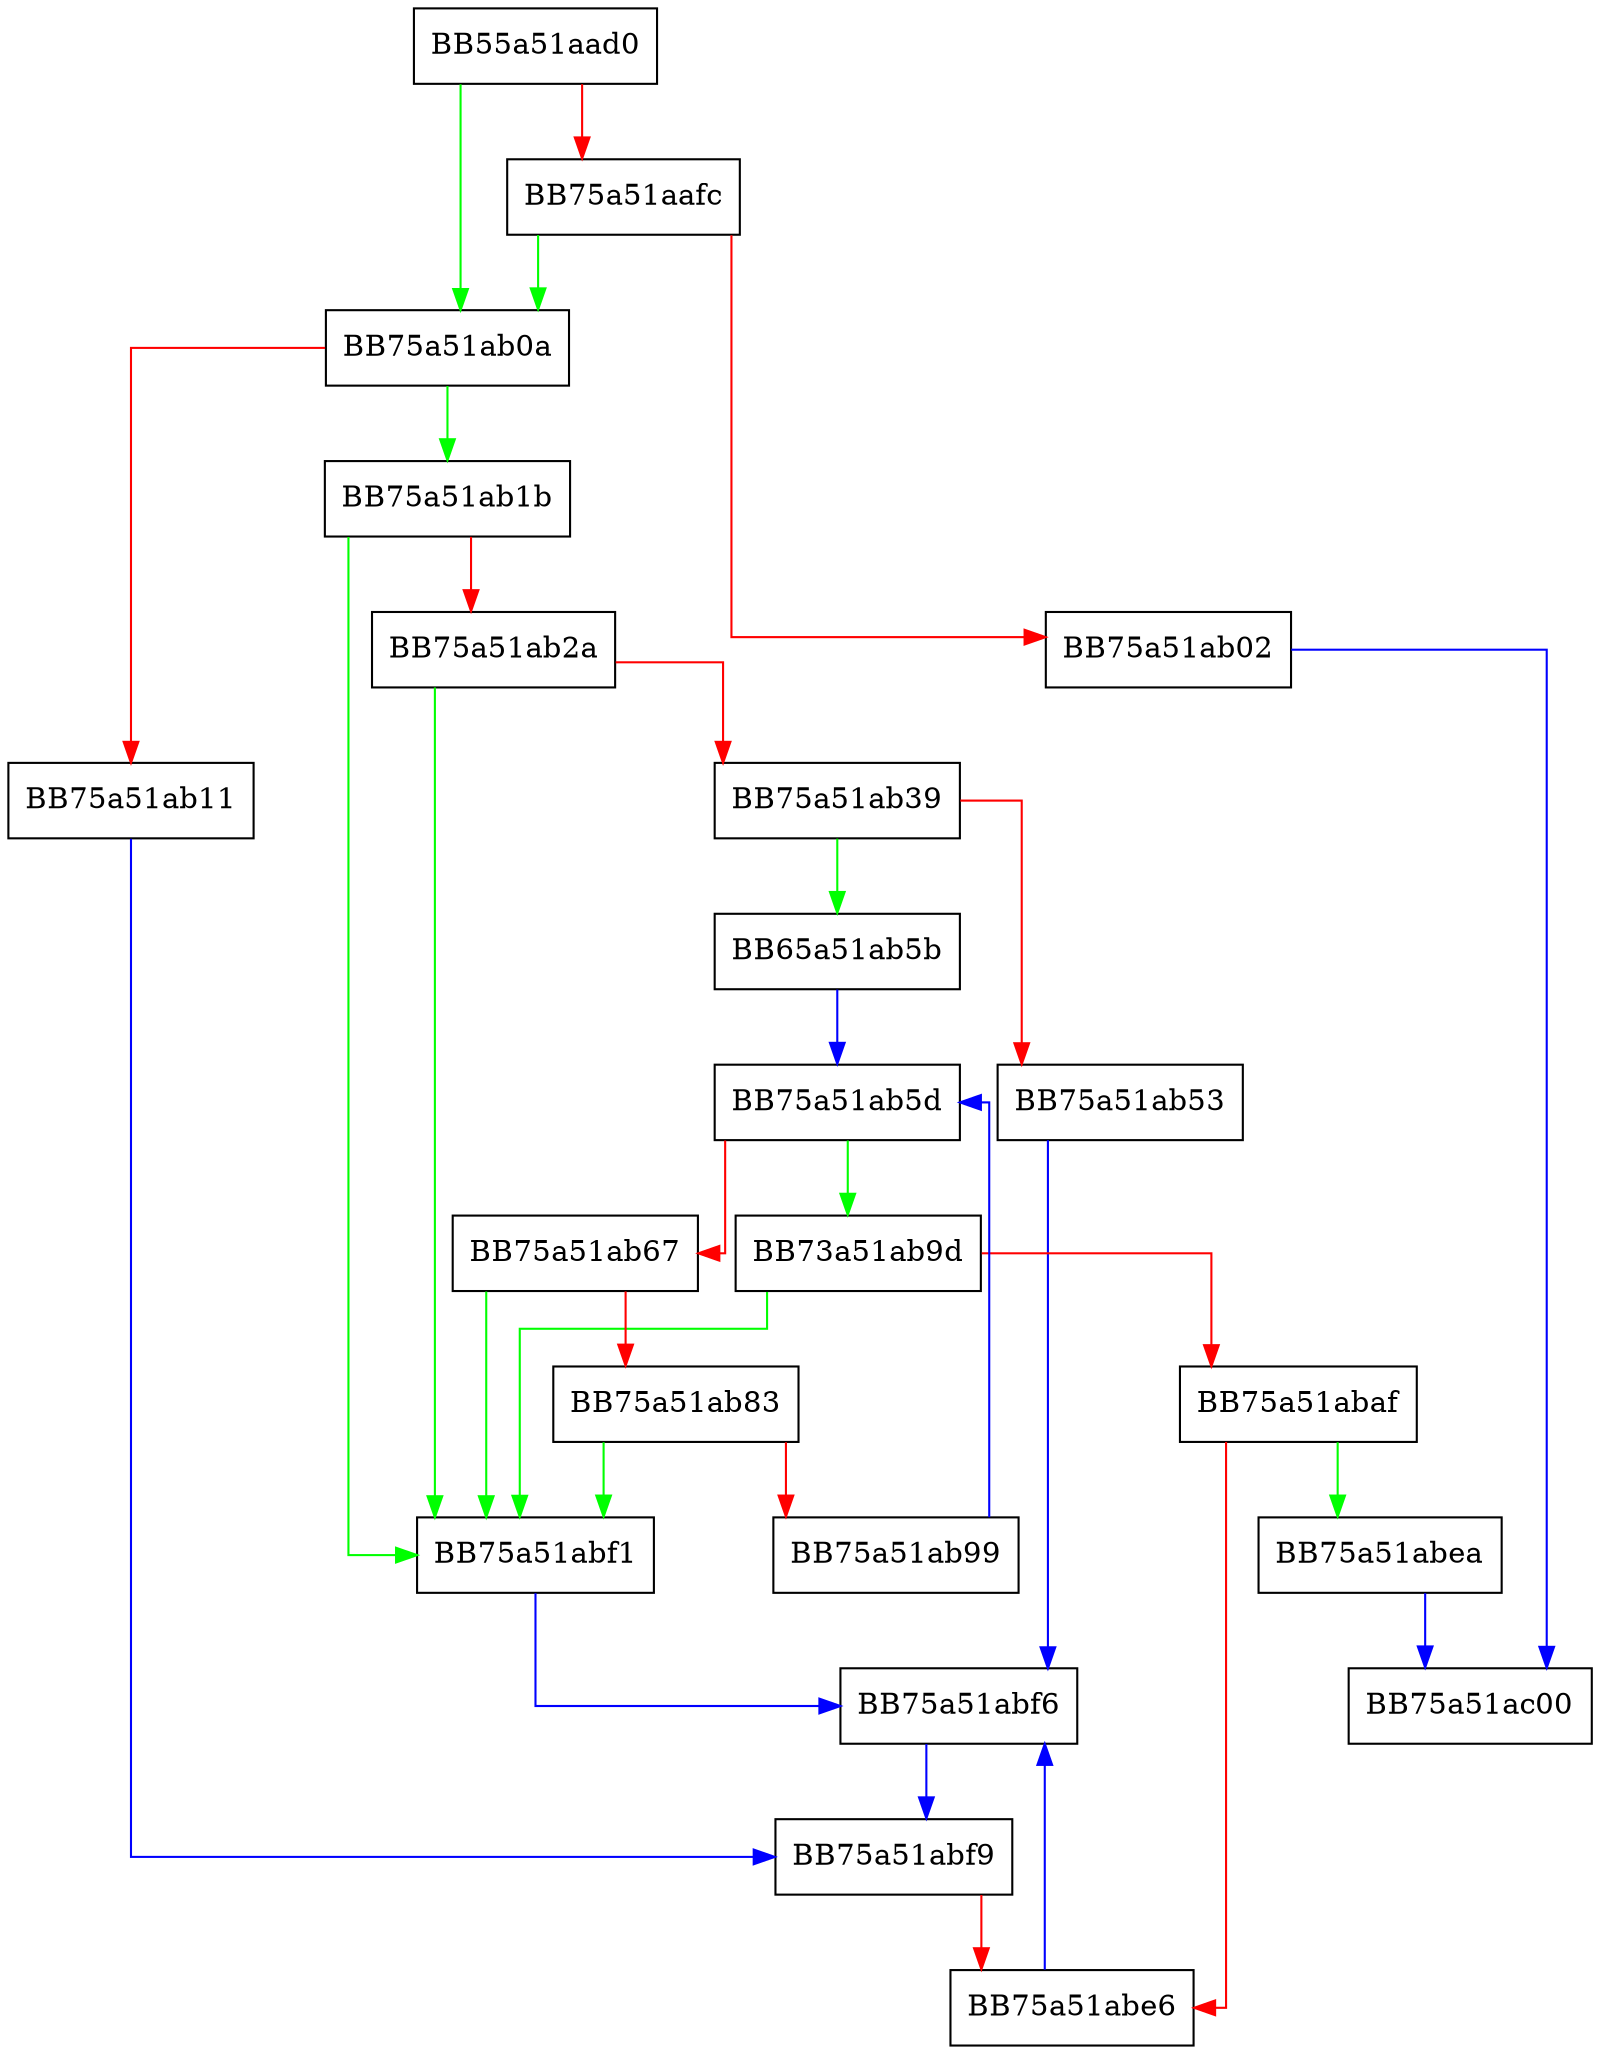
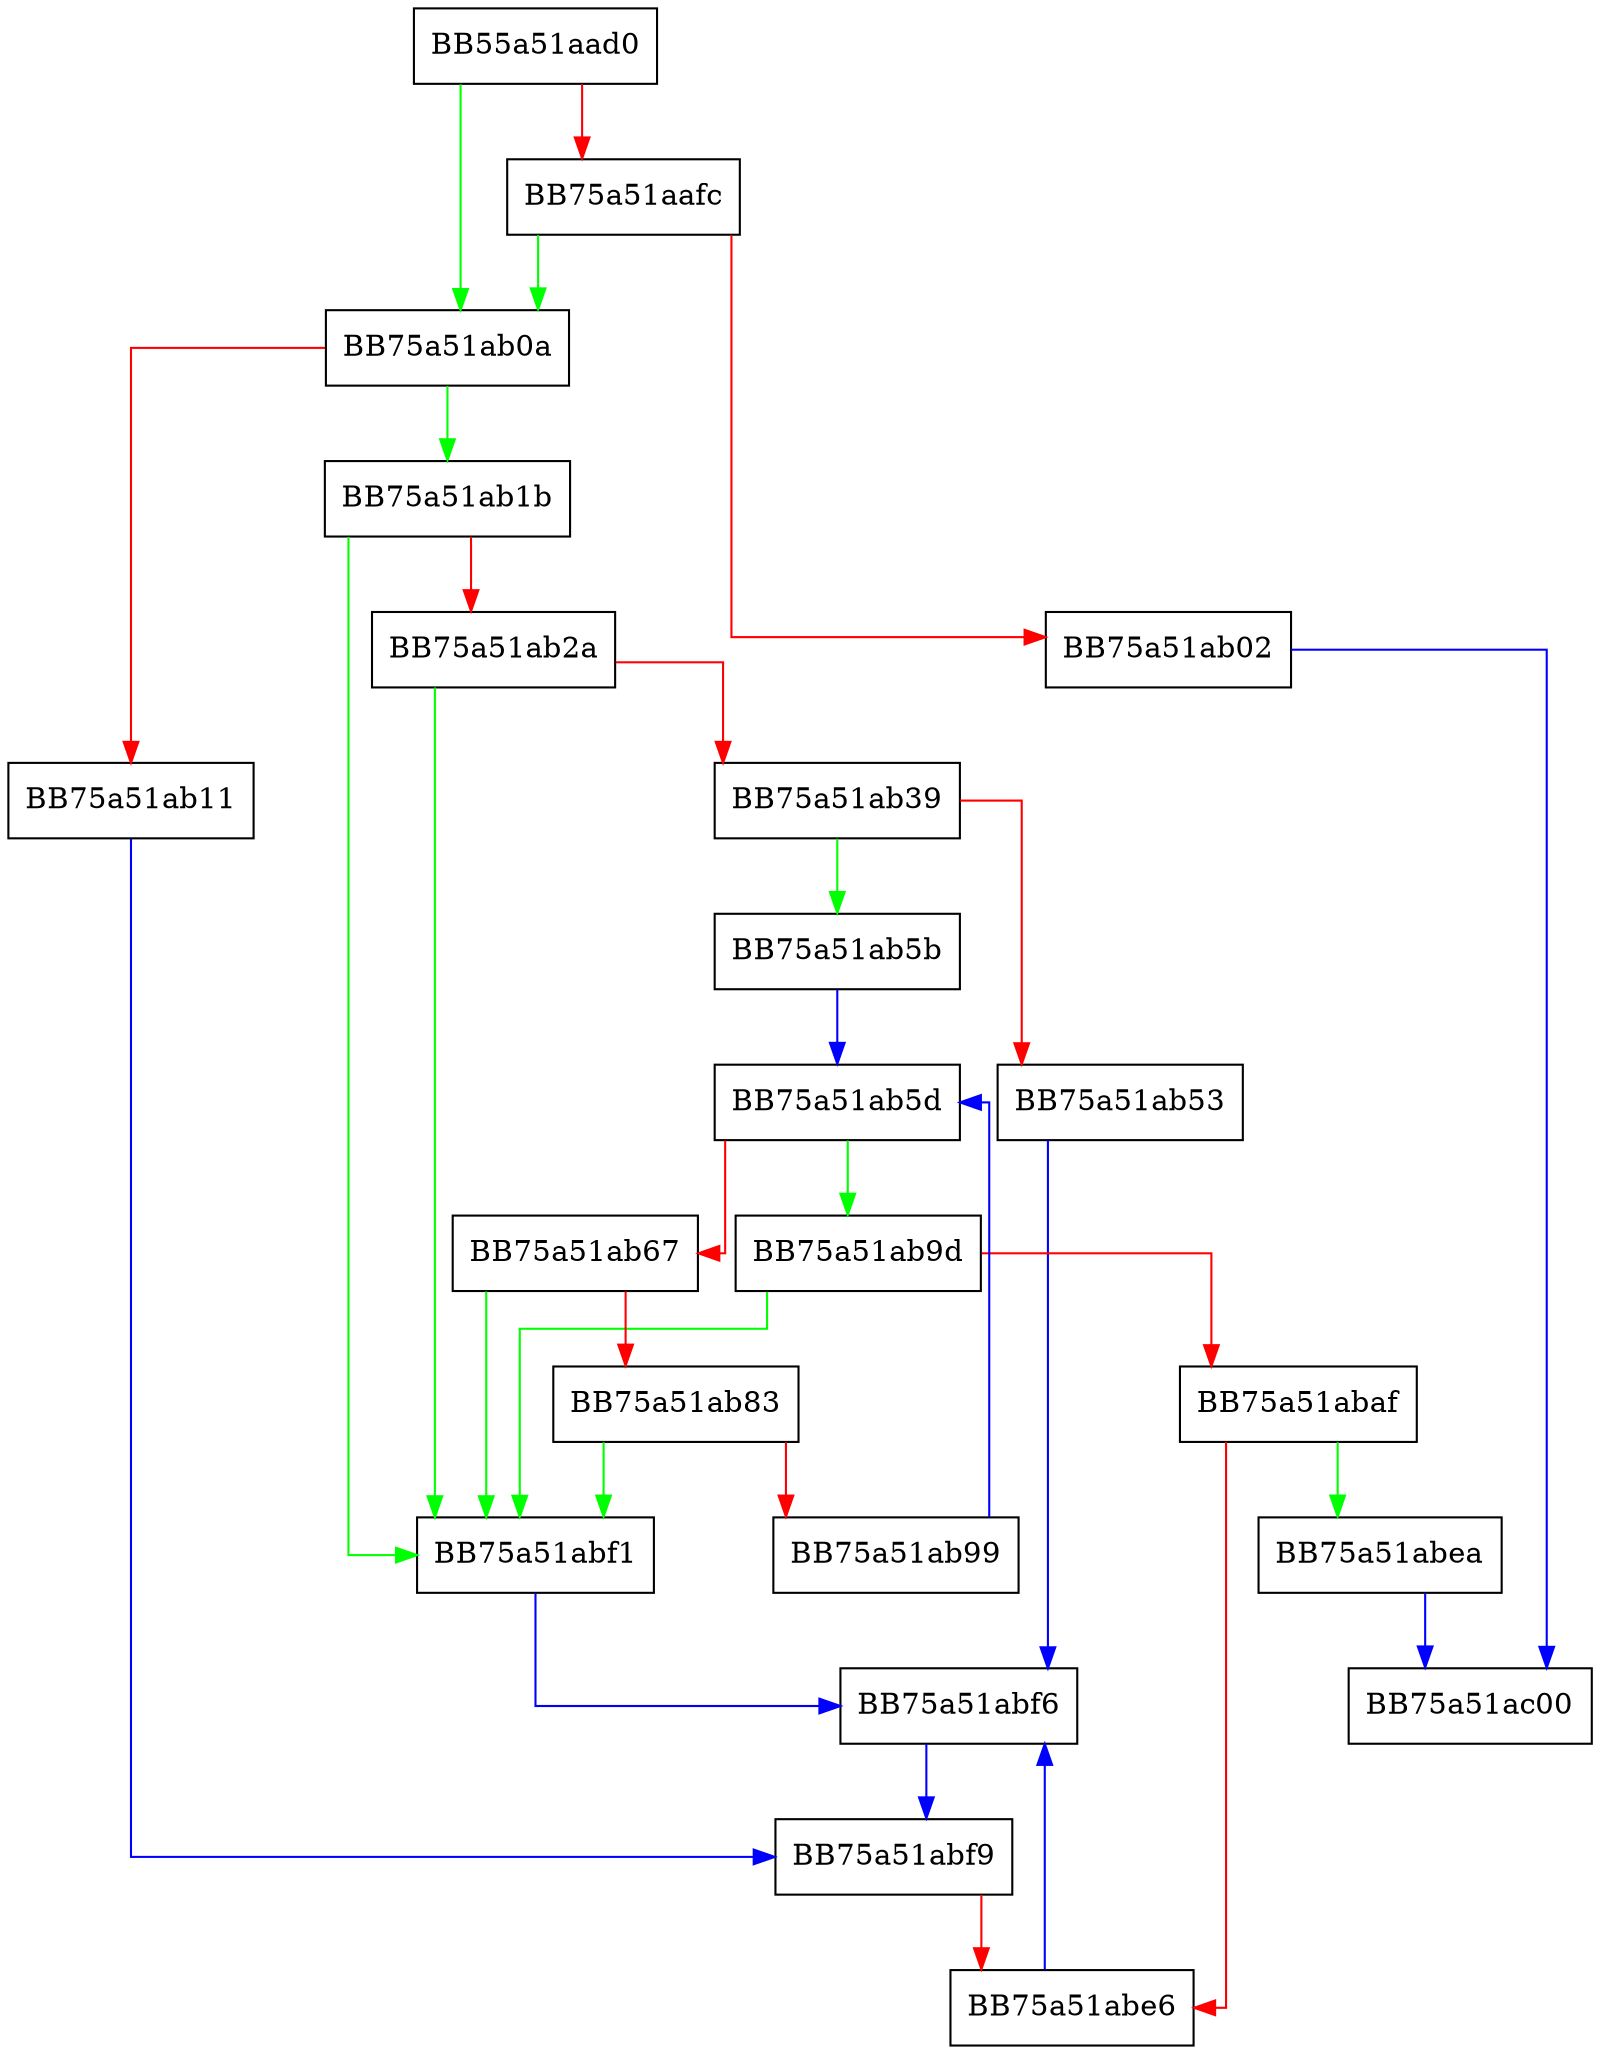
(837, 952) -> (837, 952)
(858, 1253) -> (858, 1253)
